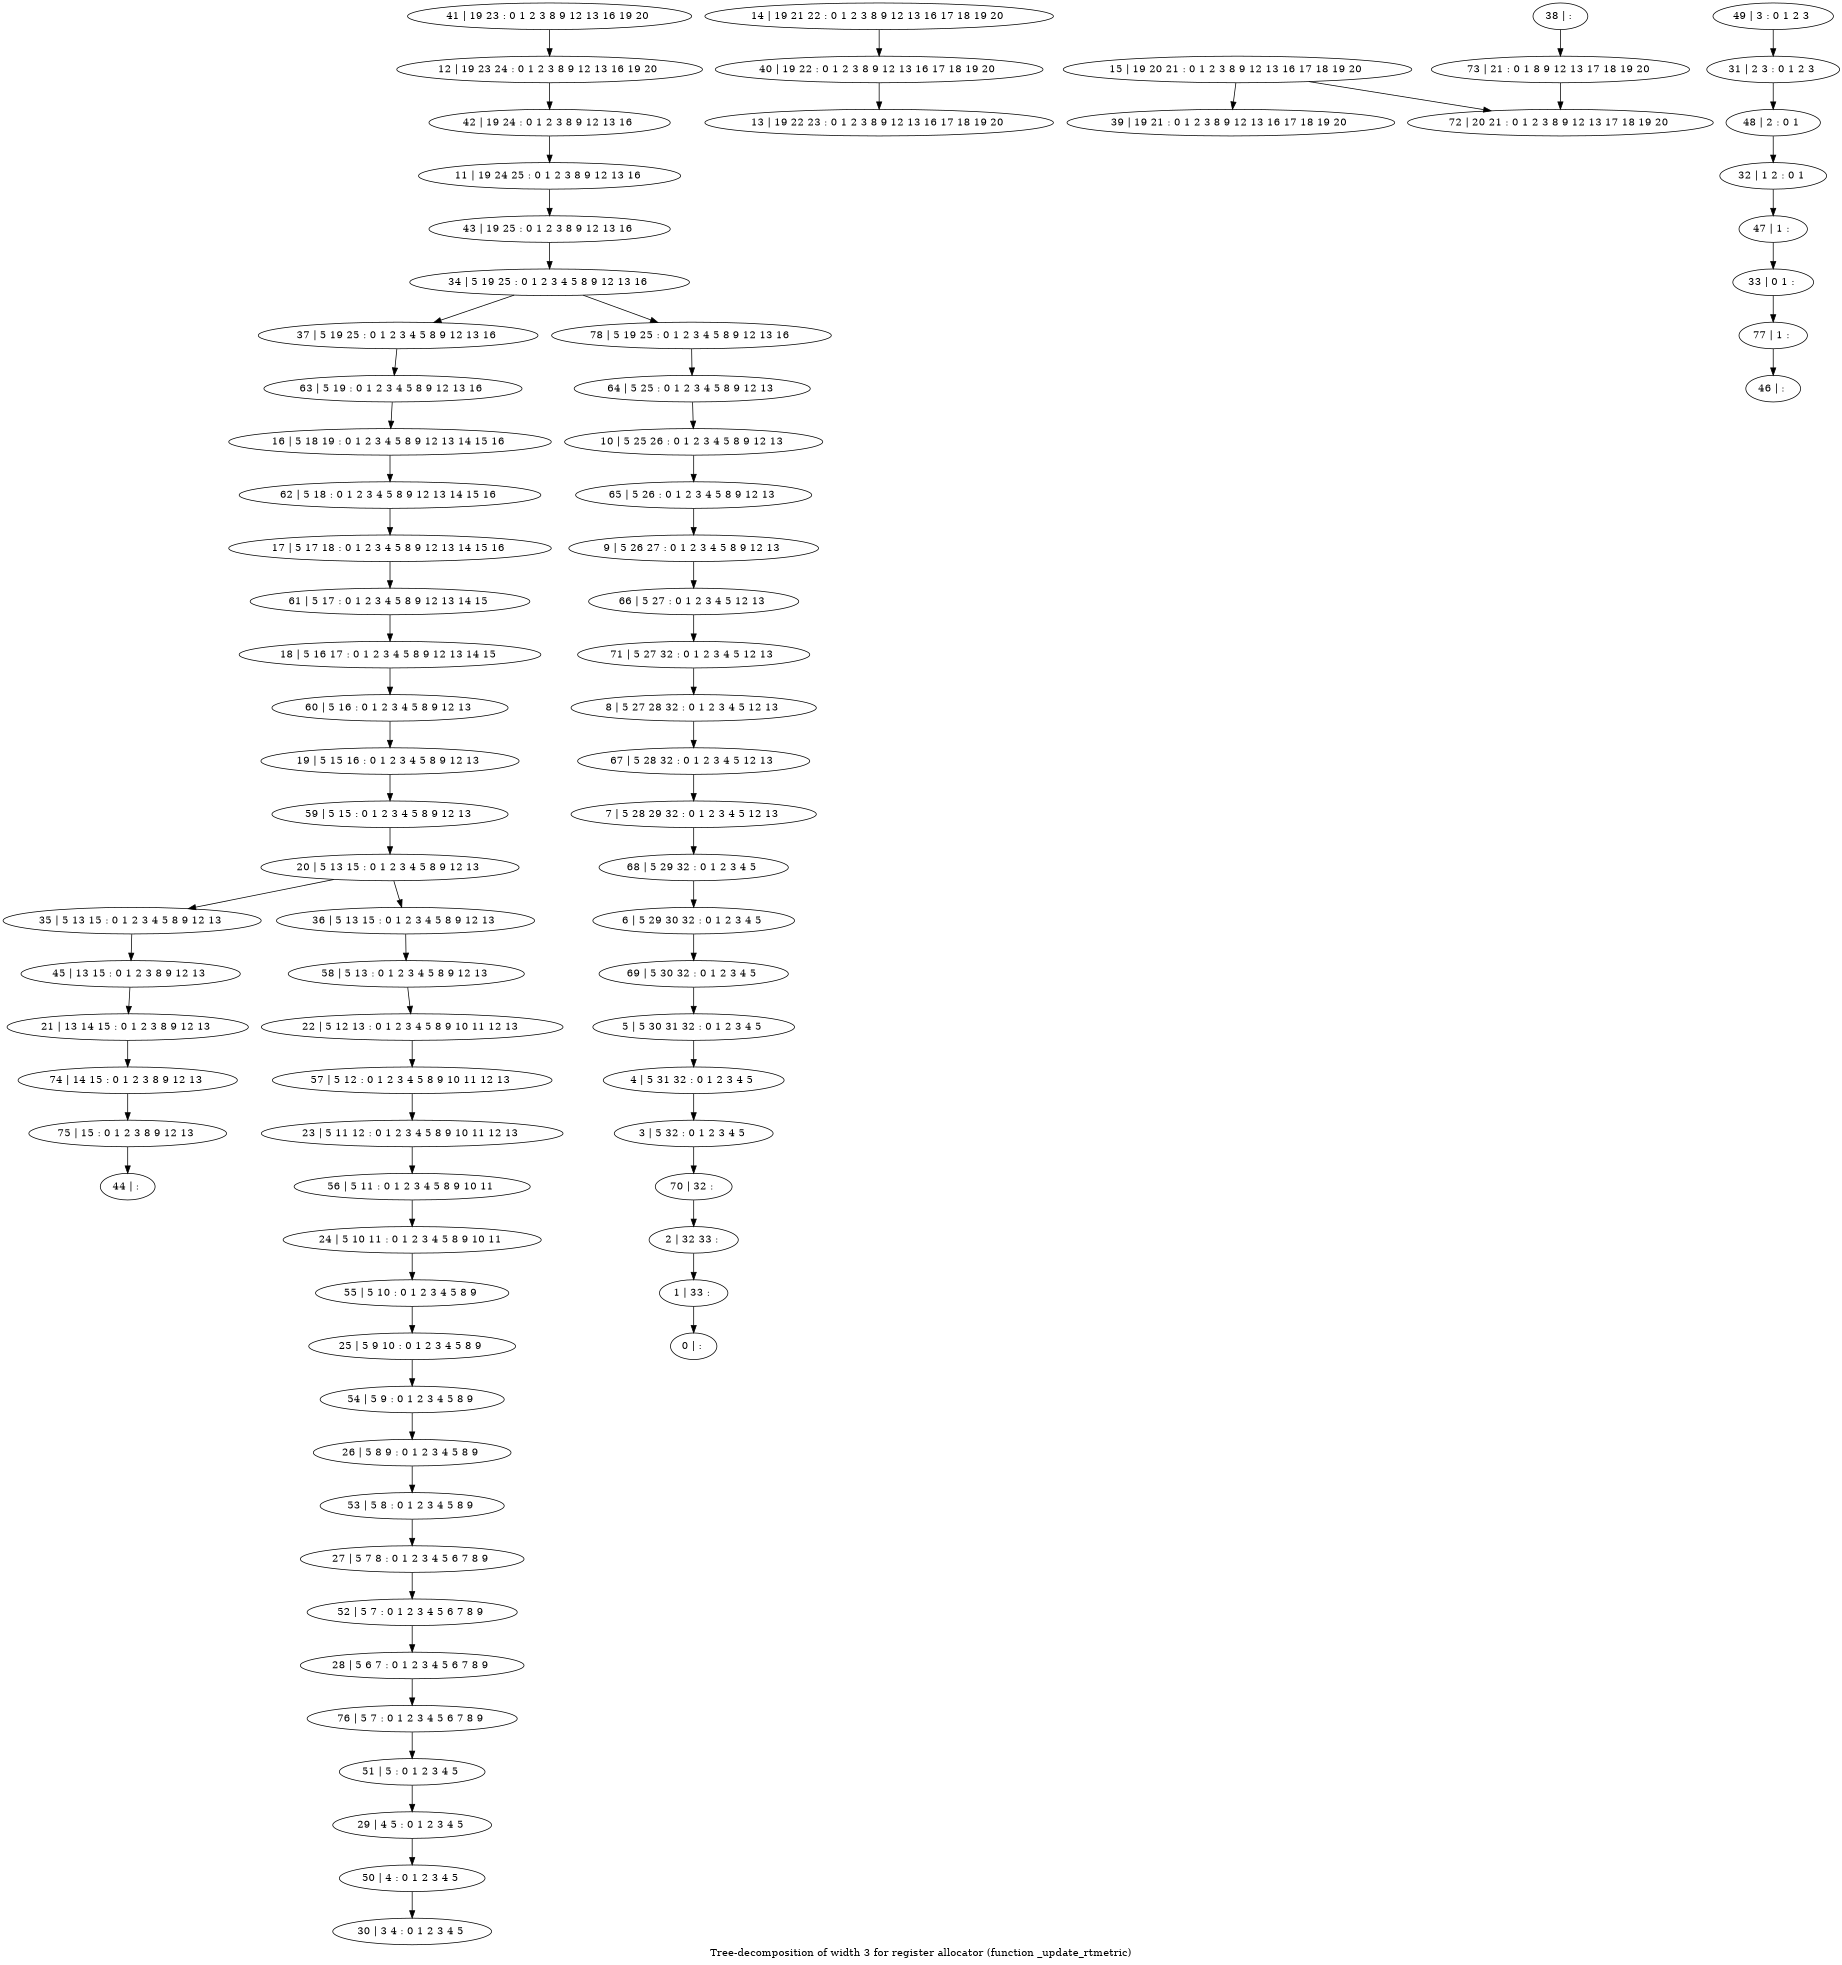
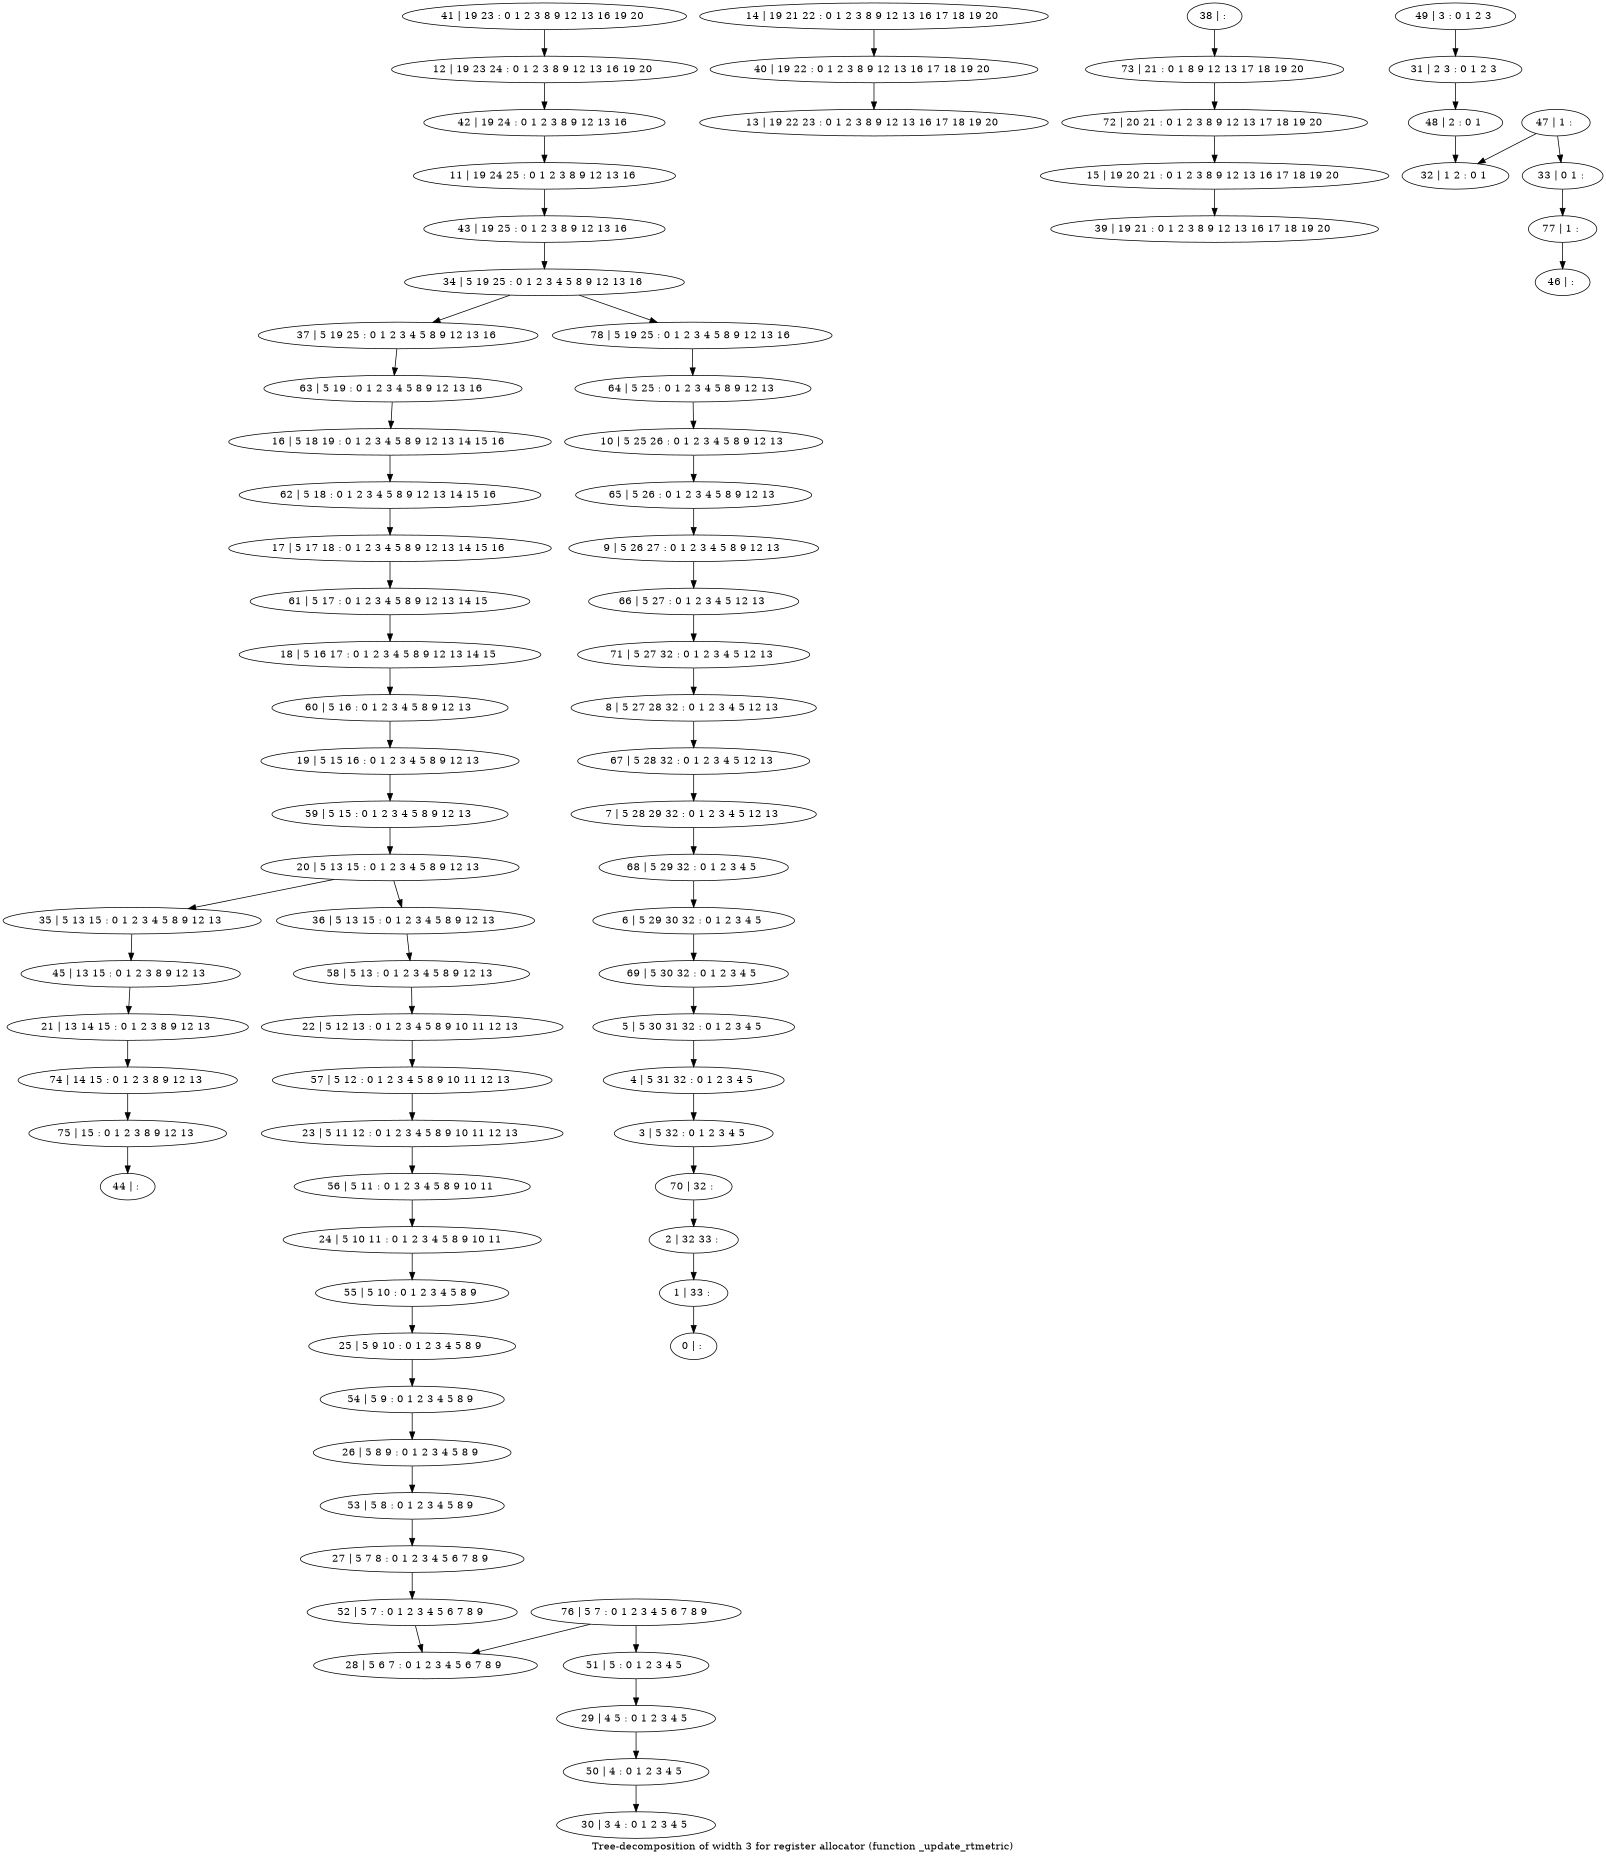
(1396, 96) -> (1215, 146)
(1773, 199) -> (1510, 147)
(412, 1688) -> (535, 1638)
